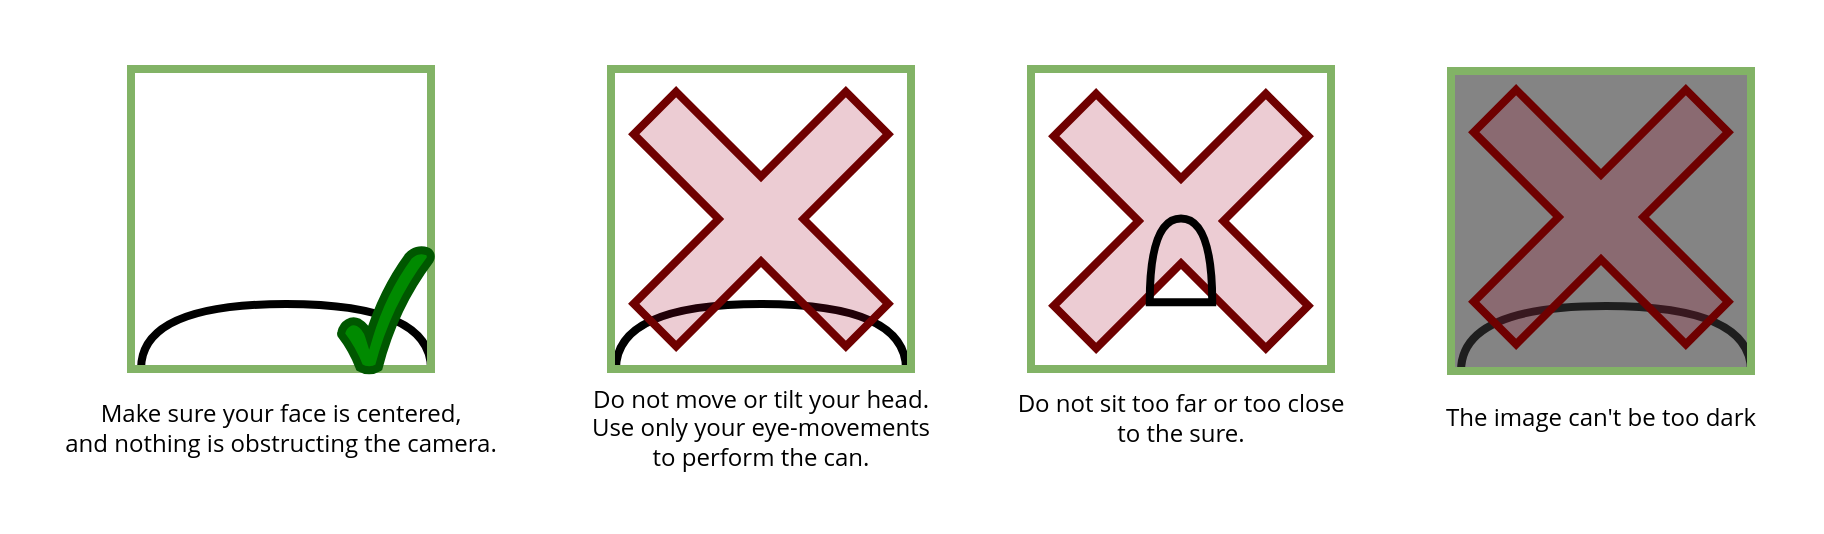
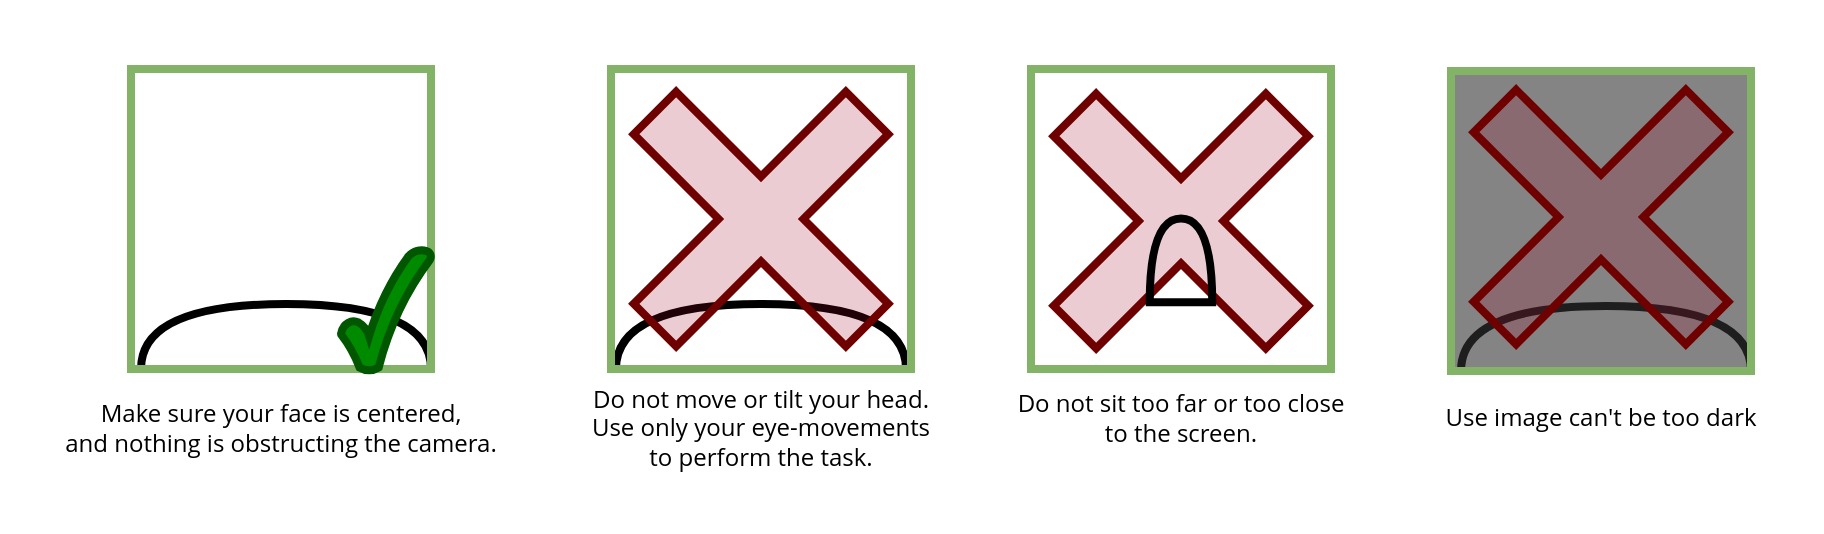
(1182, 419) -> (1182, 419)
(1602, 419) -> (1602, 419)
(762, 429) -> (762, 429)
